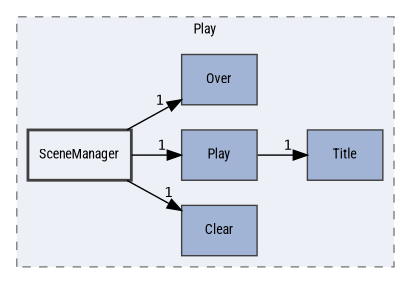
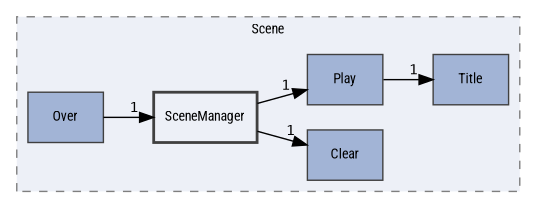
(205, 30) -> (268, 30)
(148, 118) -> (121, 117)
